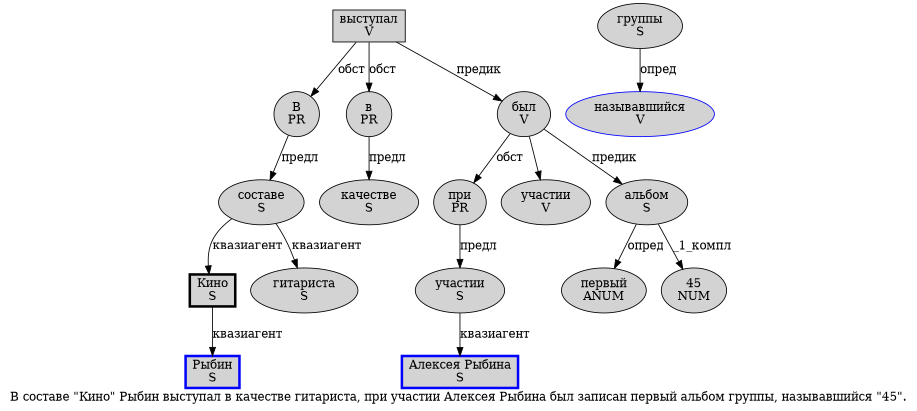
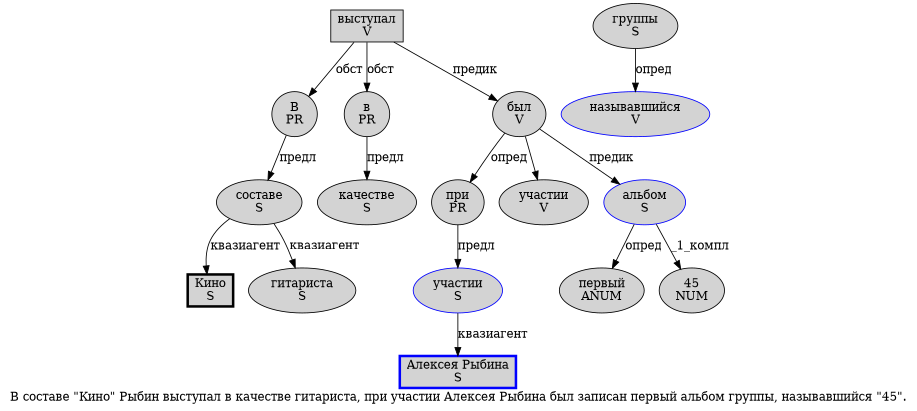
(510, 158) -> (509, 158)
(647, 202) -> (645, 202)
(460, 290) -> (458, 290)
(213, 372) -> none
